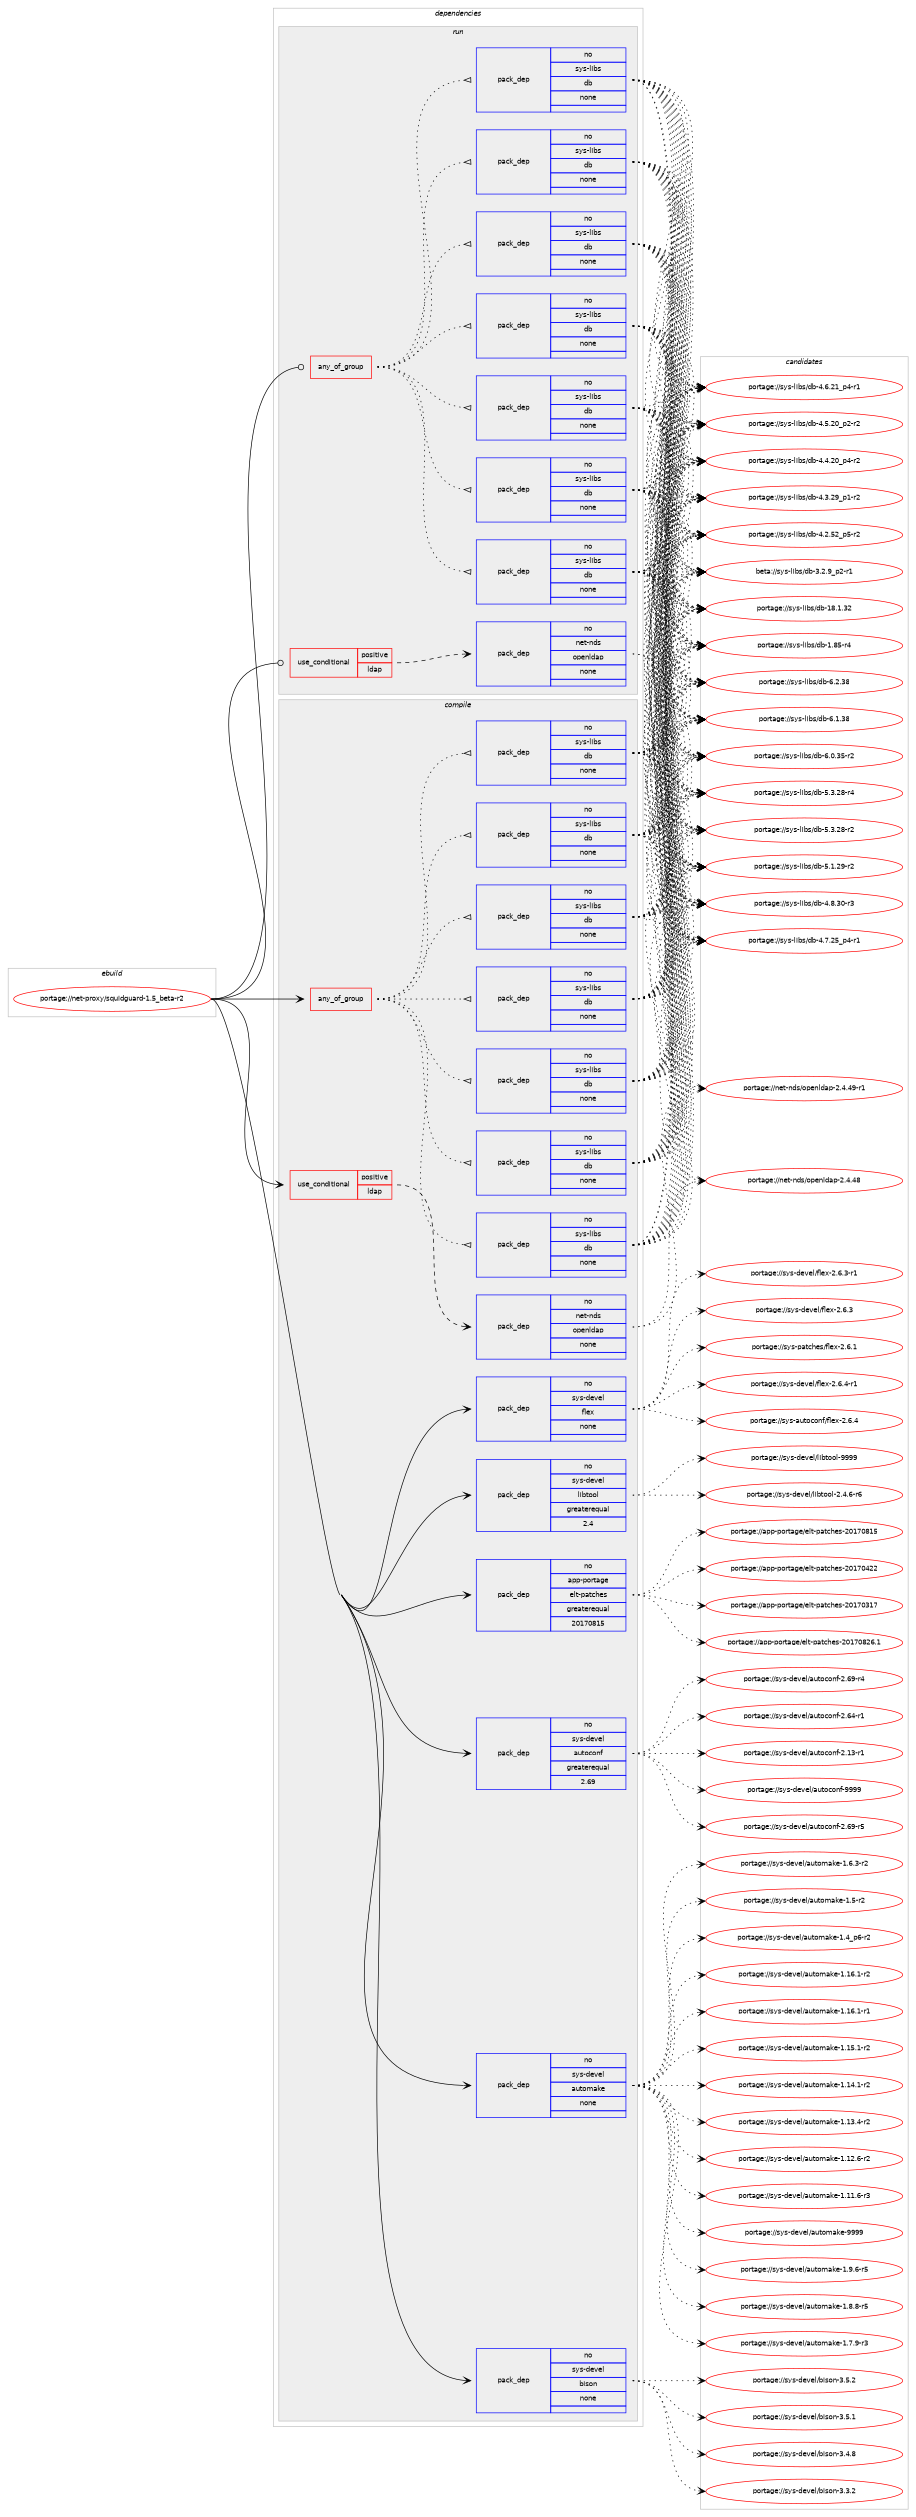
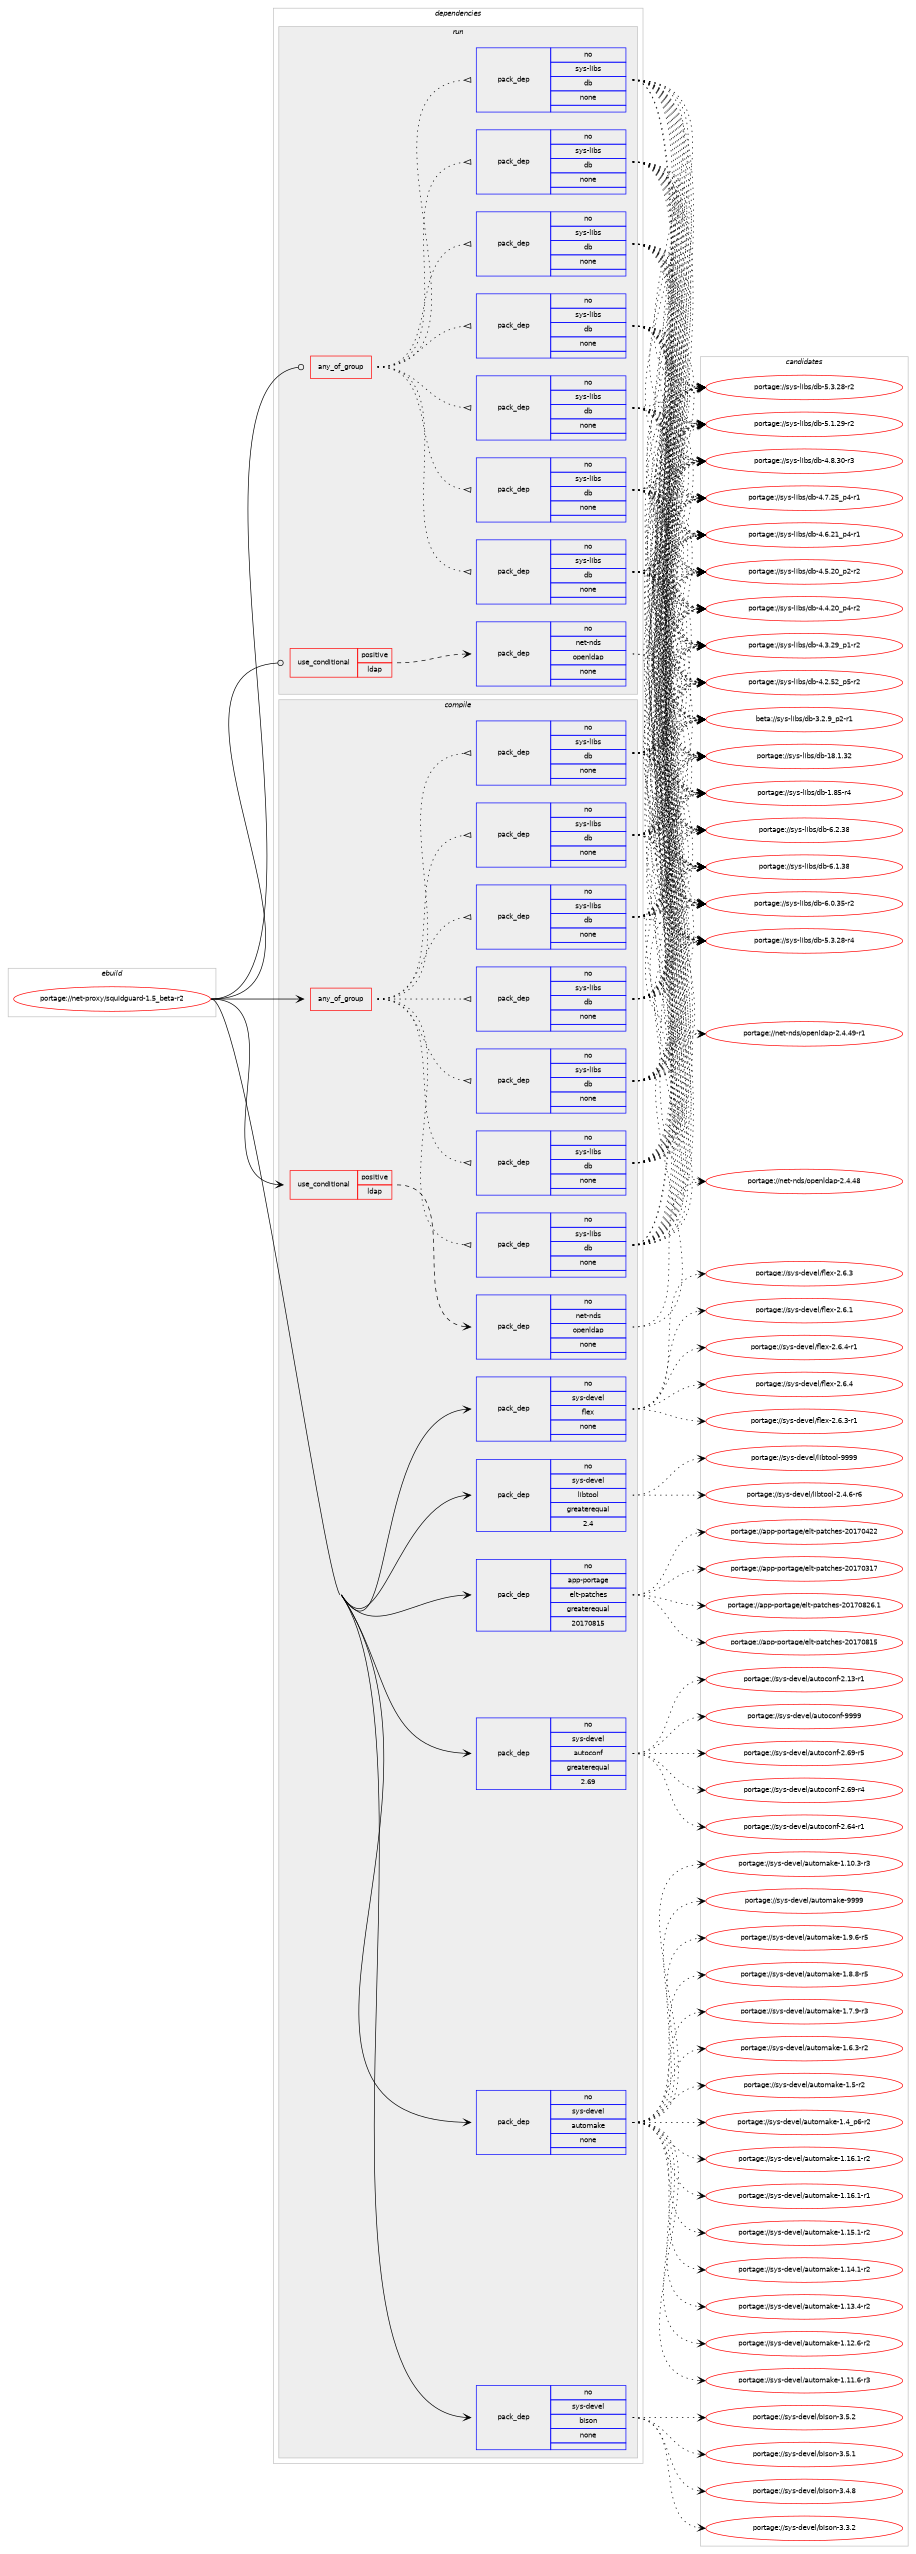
(804, 1348) -> (804, 1311)
(804, 1421) -> (804, 1384)
none -> (804, 1864)
